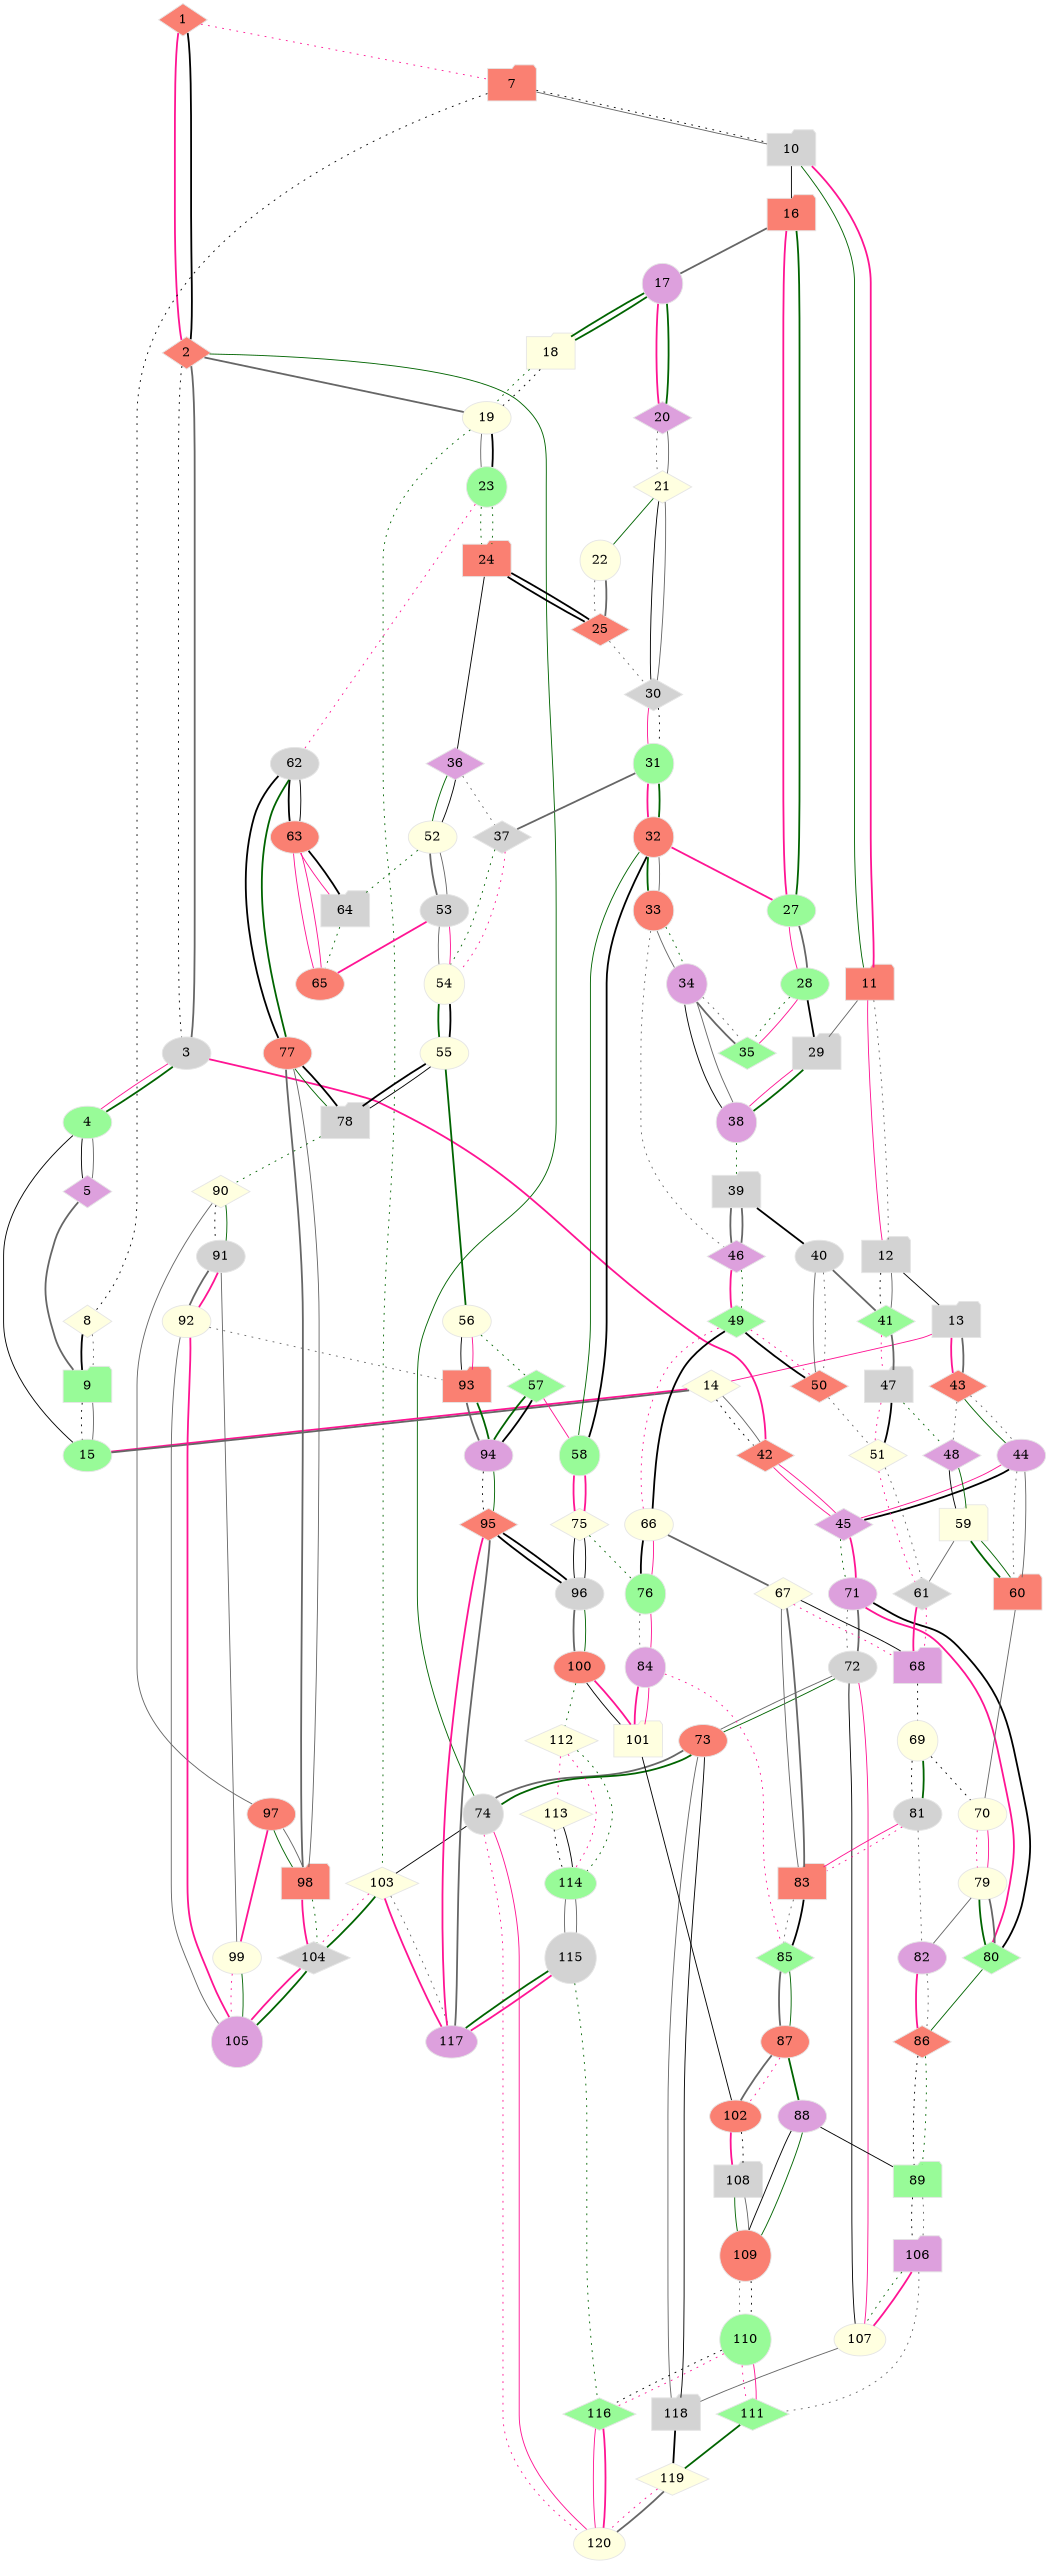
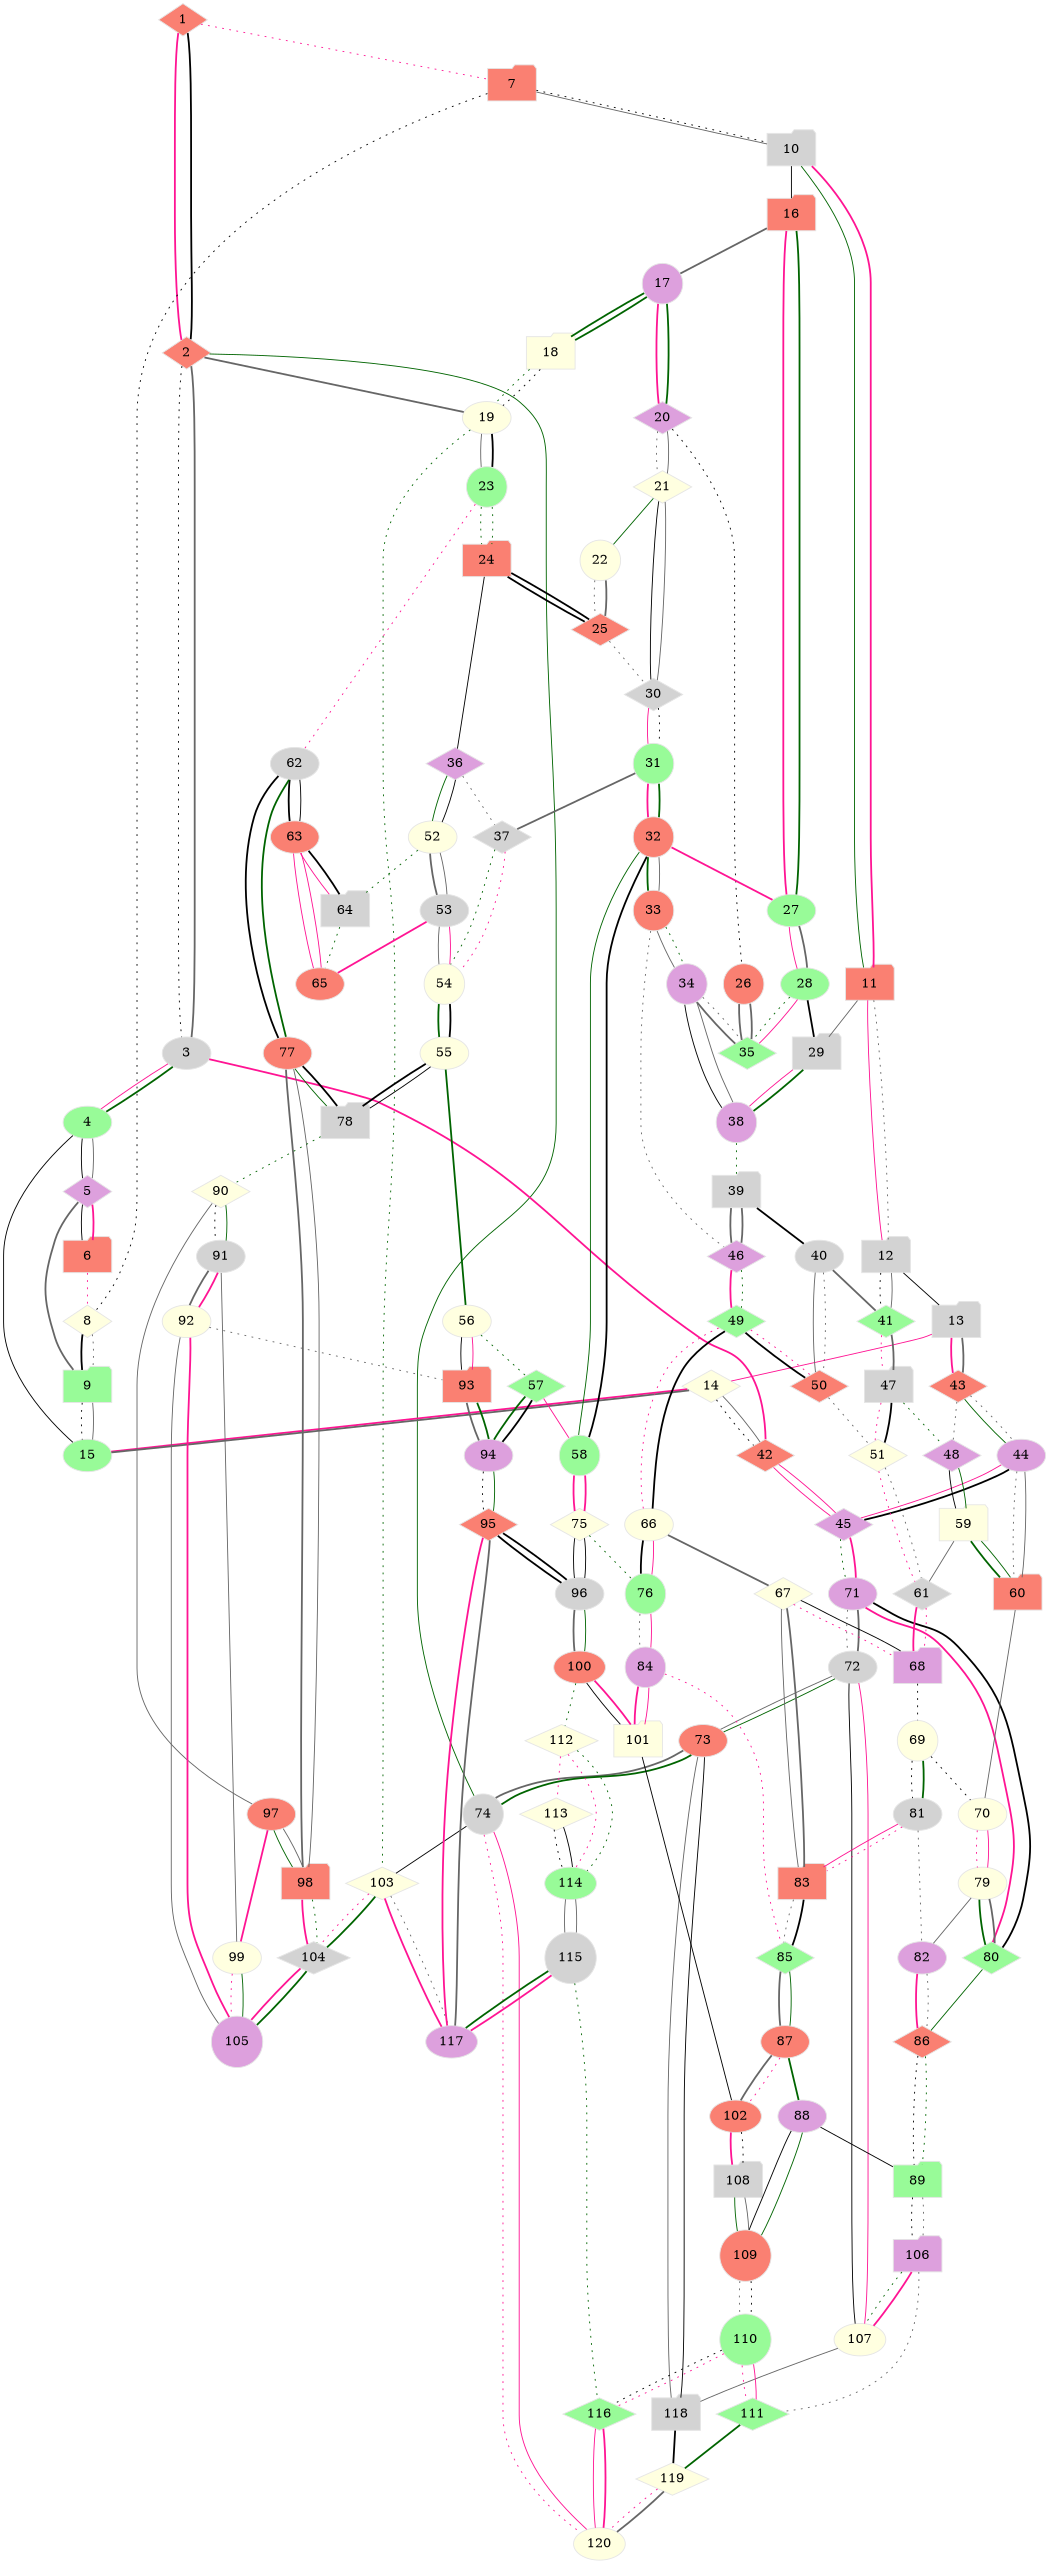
none -> (744, 984)
none -> (87, 1256)
